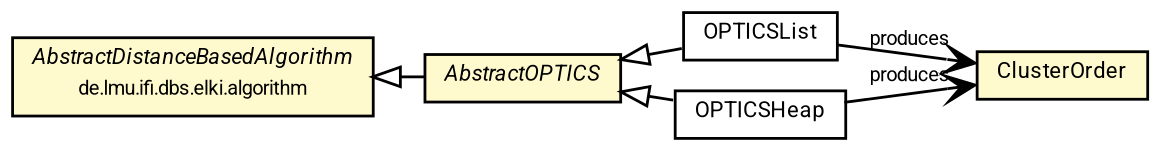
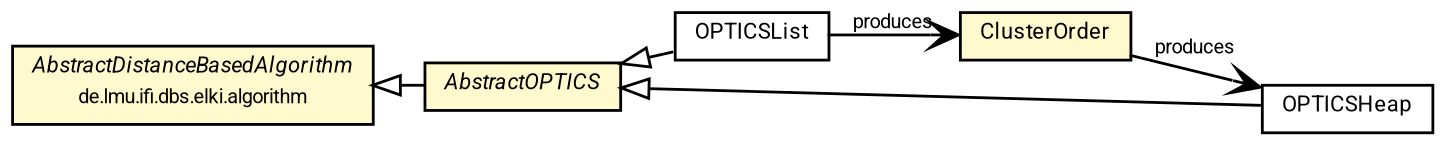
(896, 96) -> (1181, 68)
